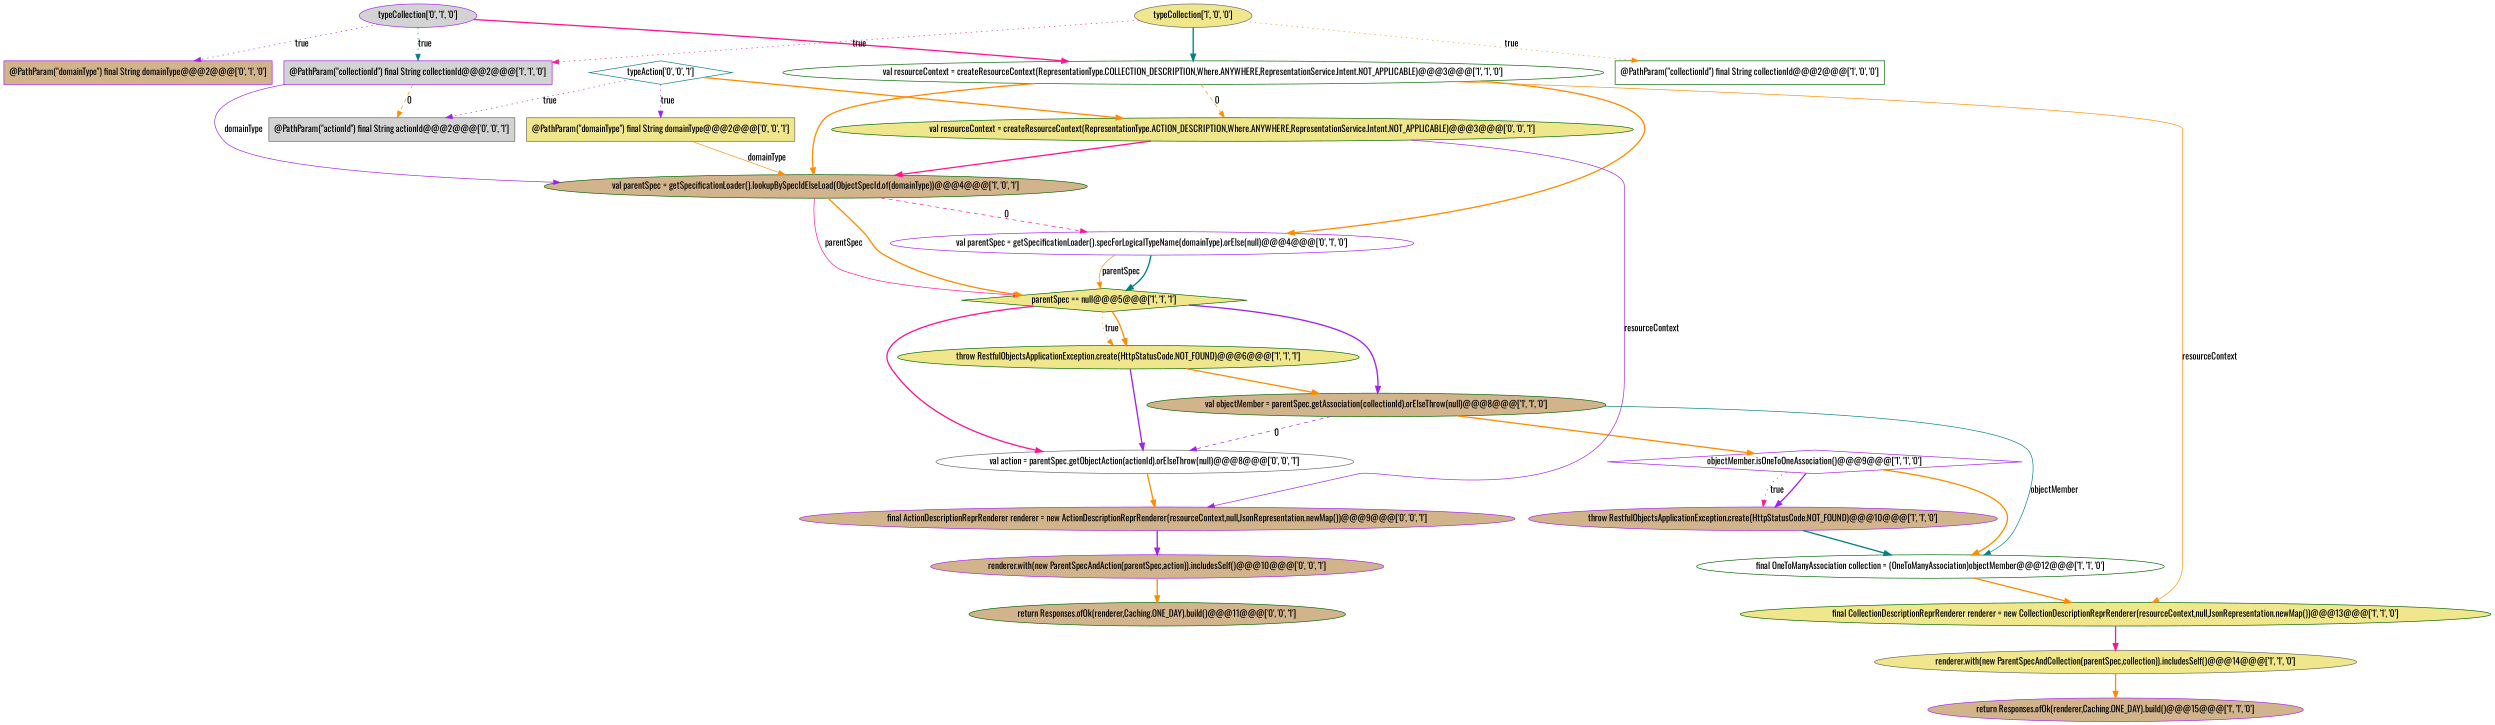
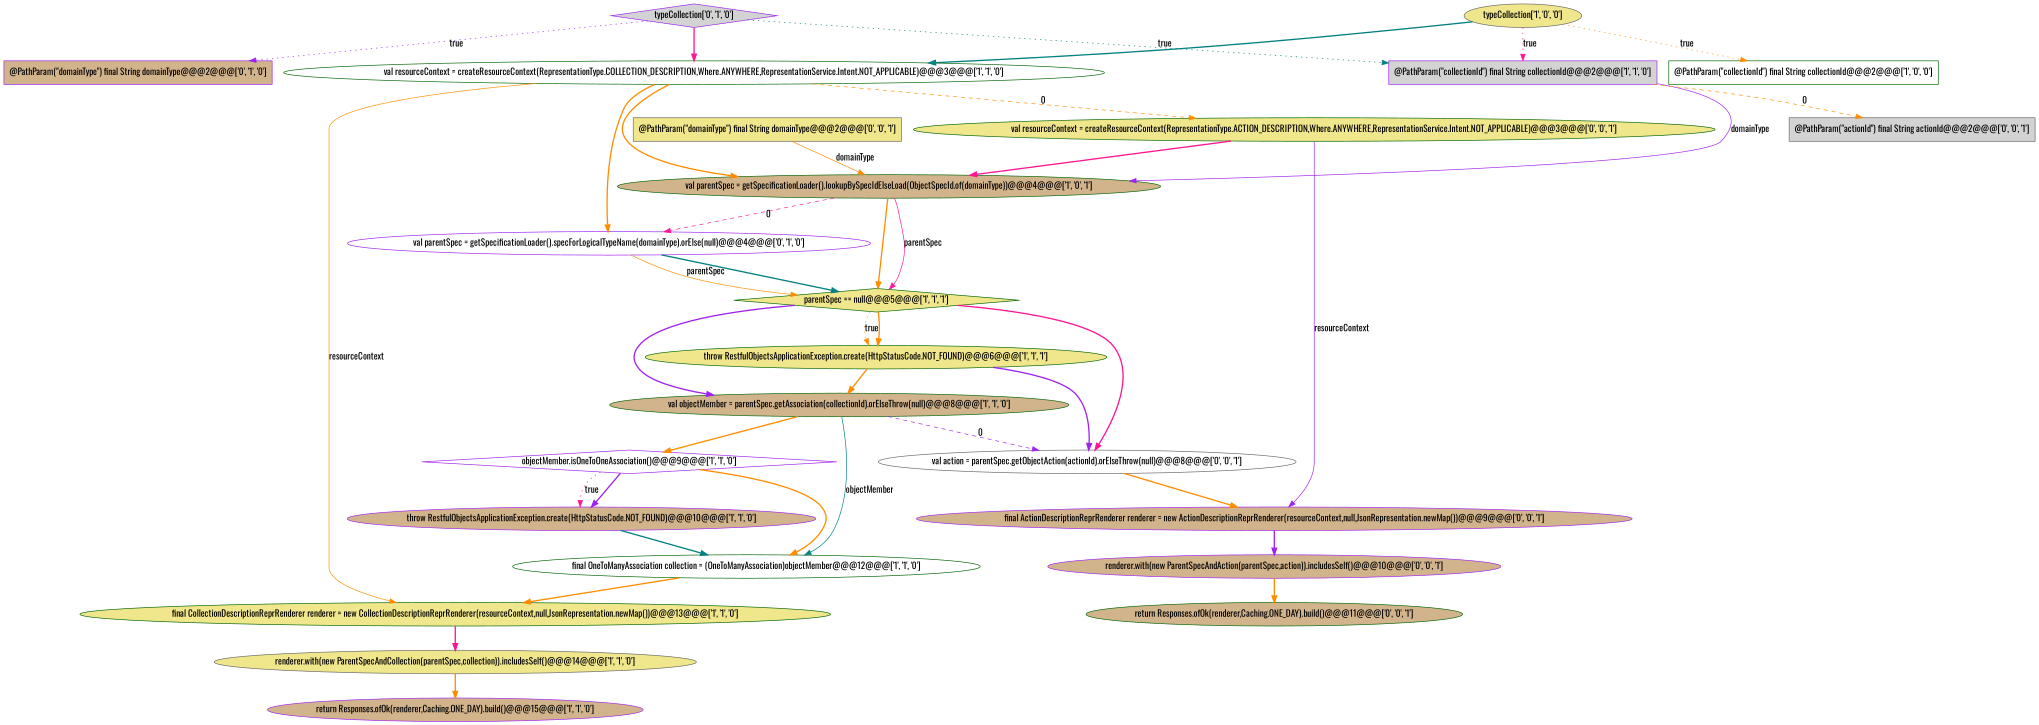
(418, 16) -> (694, 16)
(661, 73) -> none
